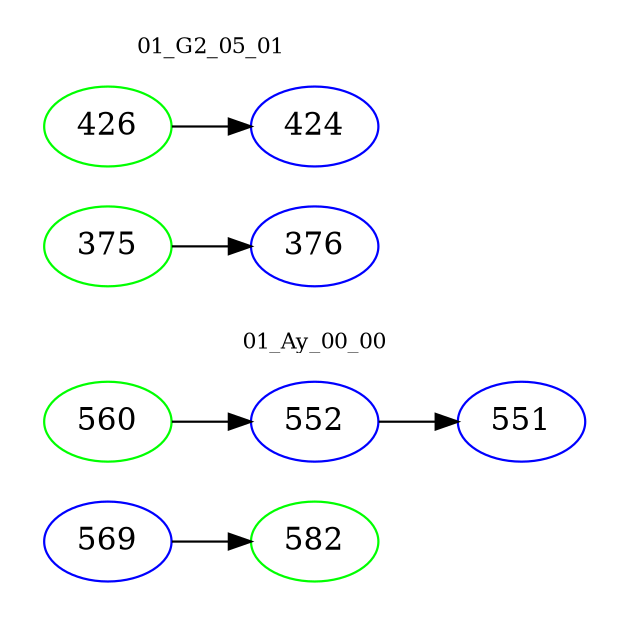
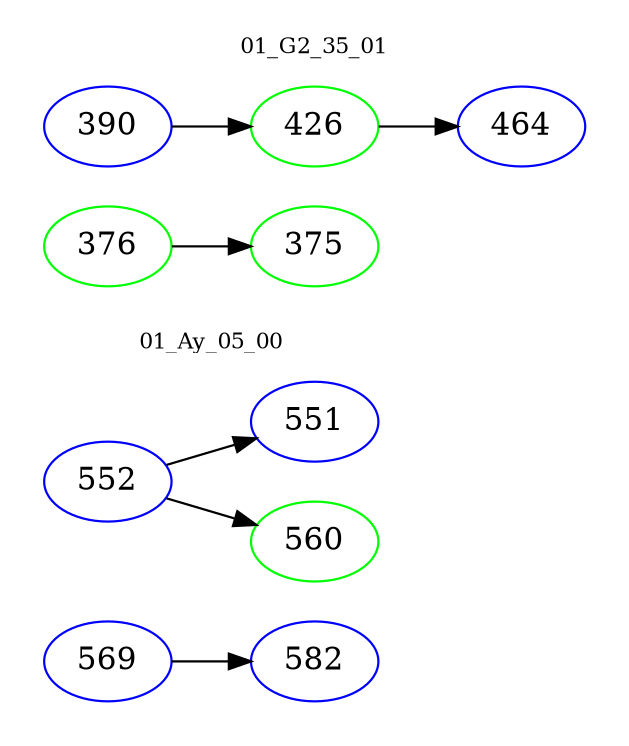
(211, 48) -> (315, 48)
none -> (108, 127)
(315, 127) -> (522, 127)
(200, 246) -> (200, 246)
(315, 246) -> (108, 246)
(315, 343) -> (211, 343)
(200, 422) -> (200, 508)
(315, 542) -> (315, 661)
